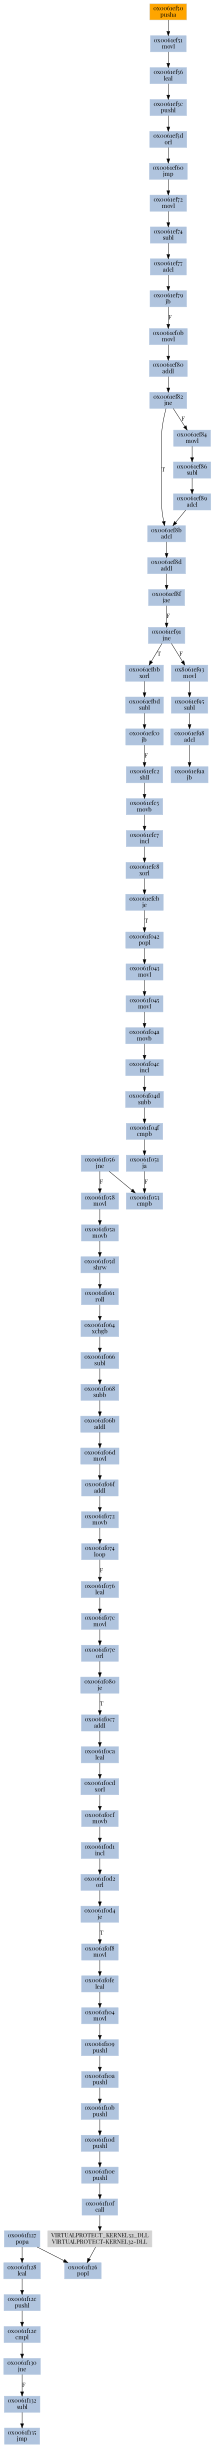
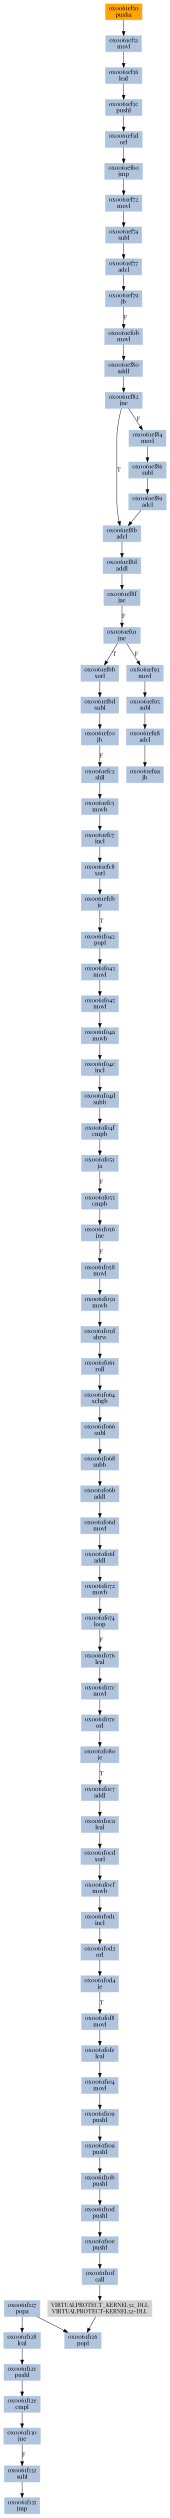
(120, 1181) -> (100, 1215)
